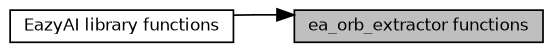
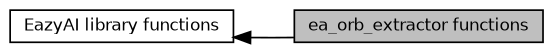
(255, 15) -> (272, 38)
